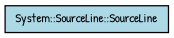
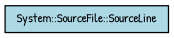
(87, 19) -> (87, 19)
